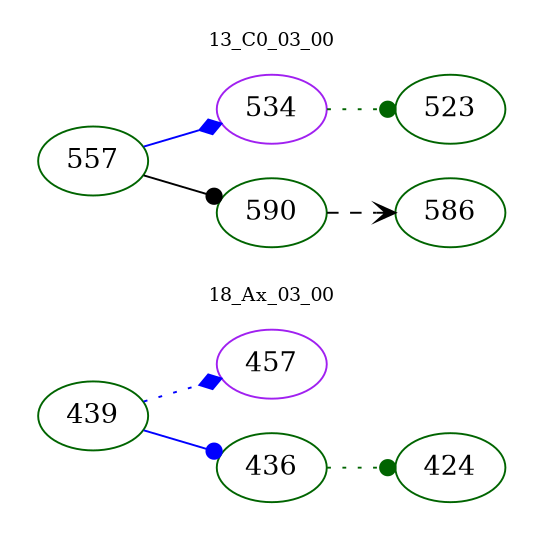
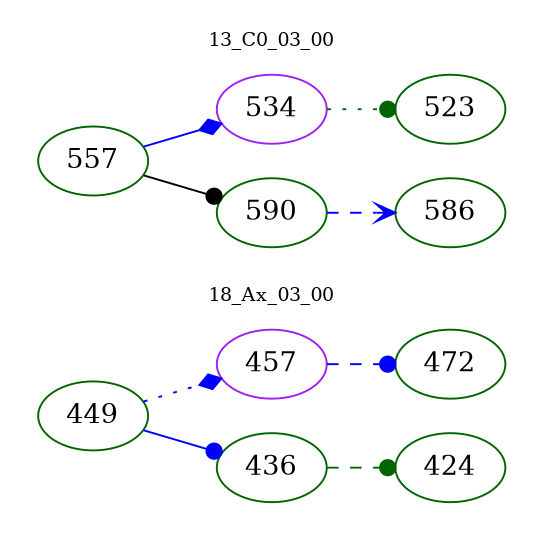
(352, 213) -> (352, 213)
none -> (450, 364)
(93, 416) -> (93, 416)
(353, 468) -> (353, 468)
